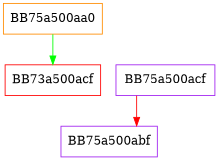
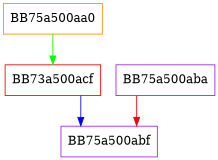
(165, 80) -> (165, 80)
none -> (81, 106)
